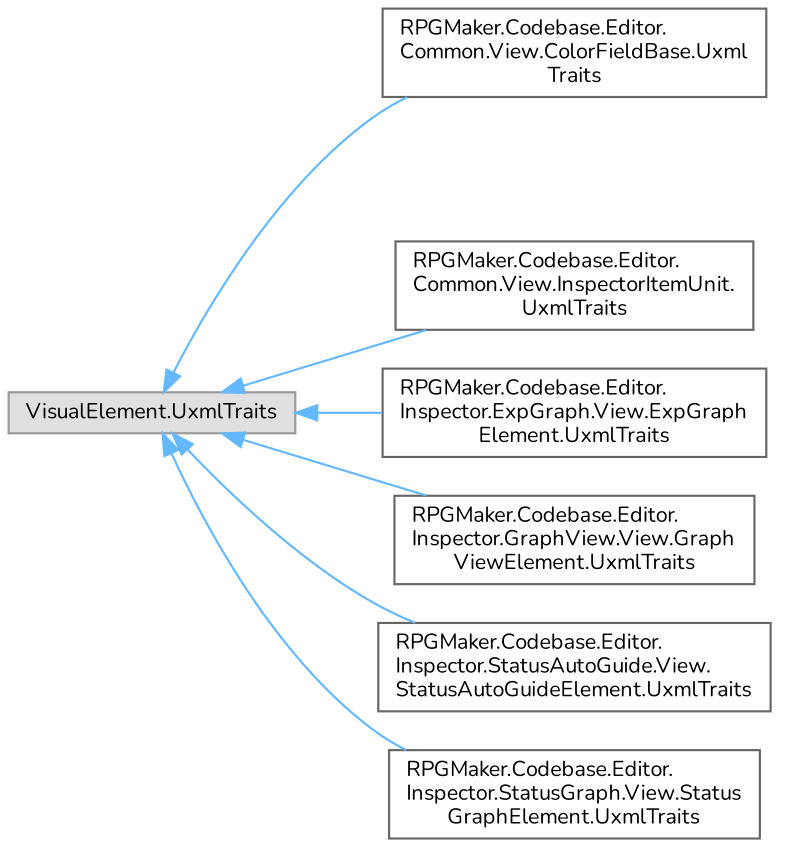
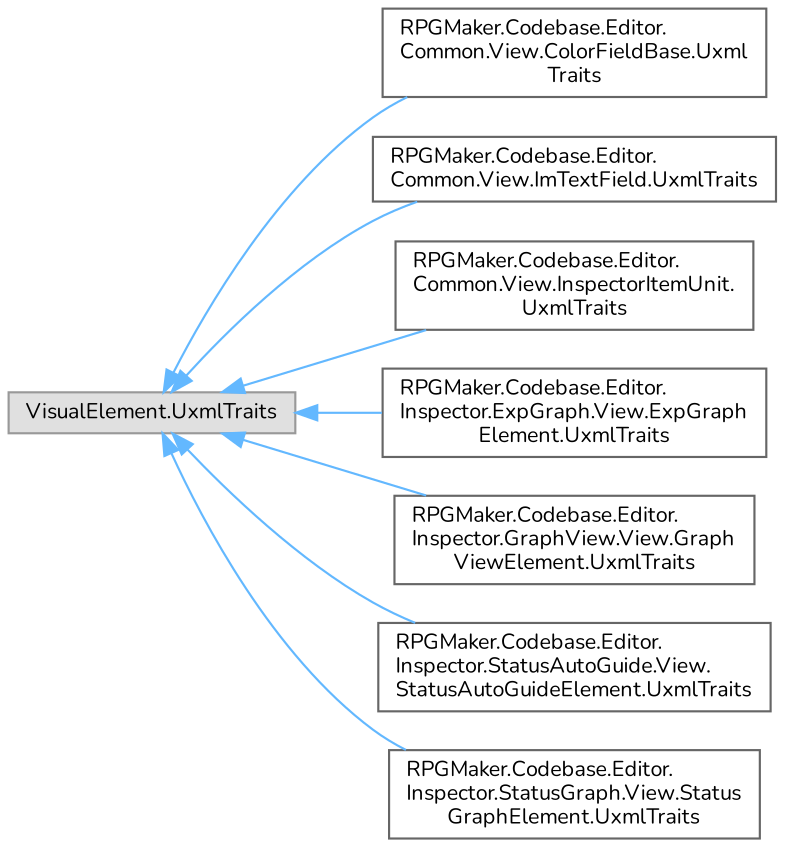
none -> (574, 169)
